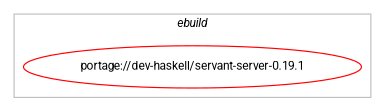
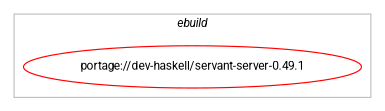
(192, 67) -> (192, 67)
